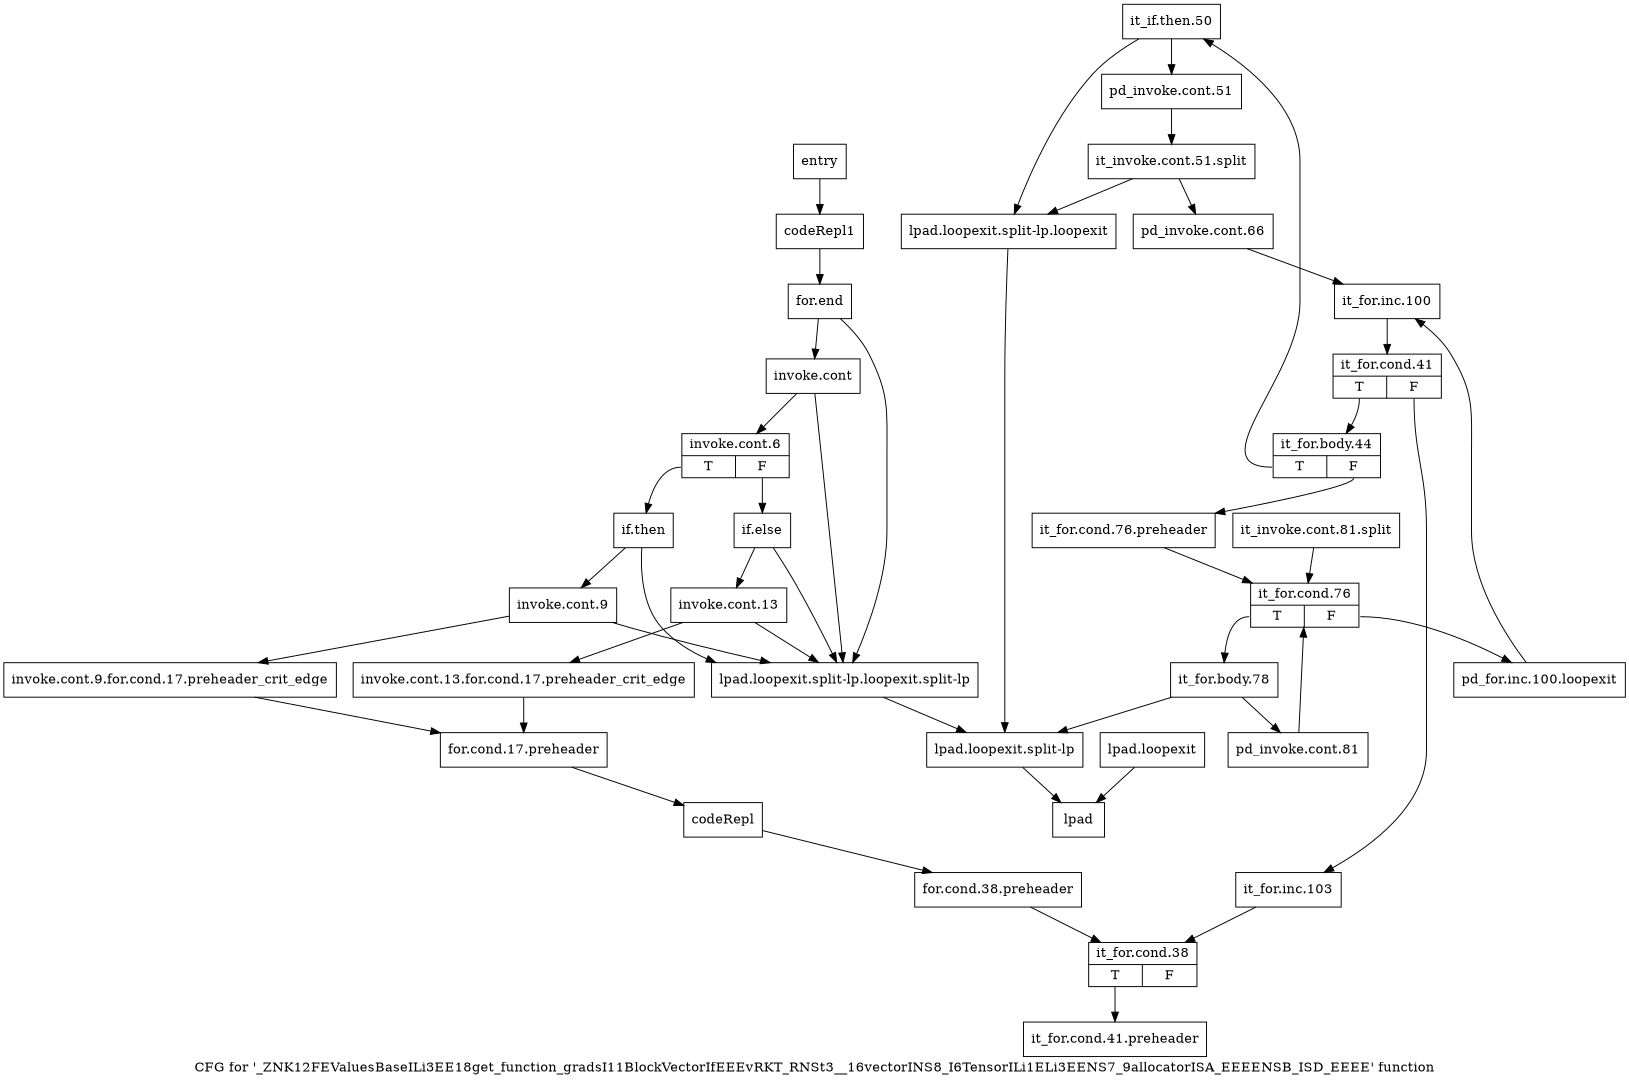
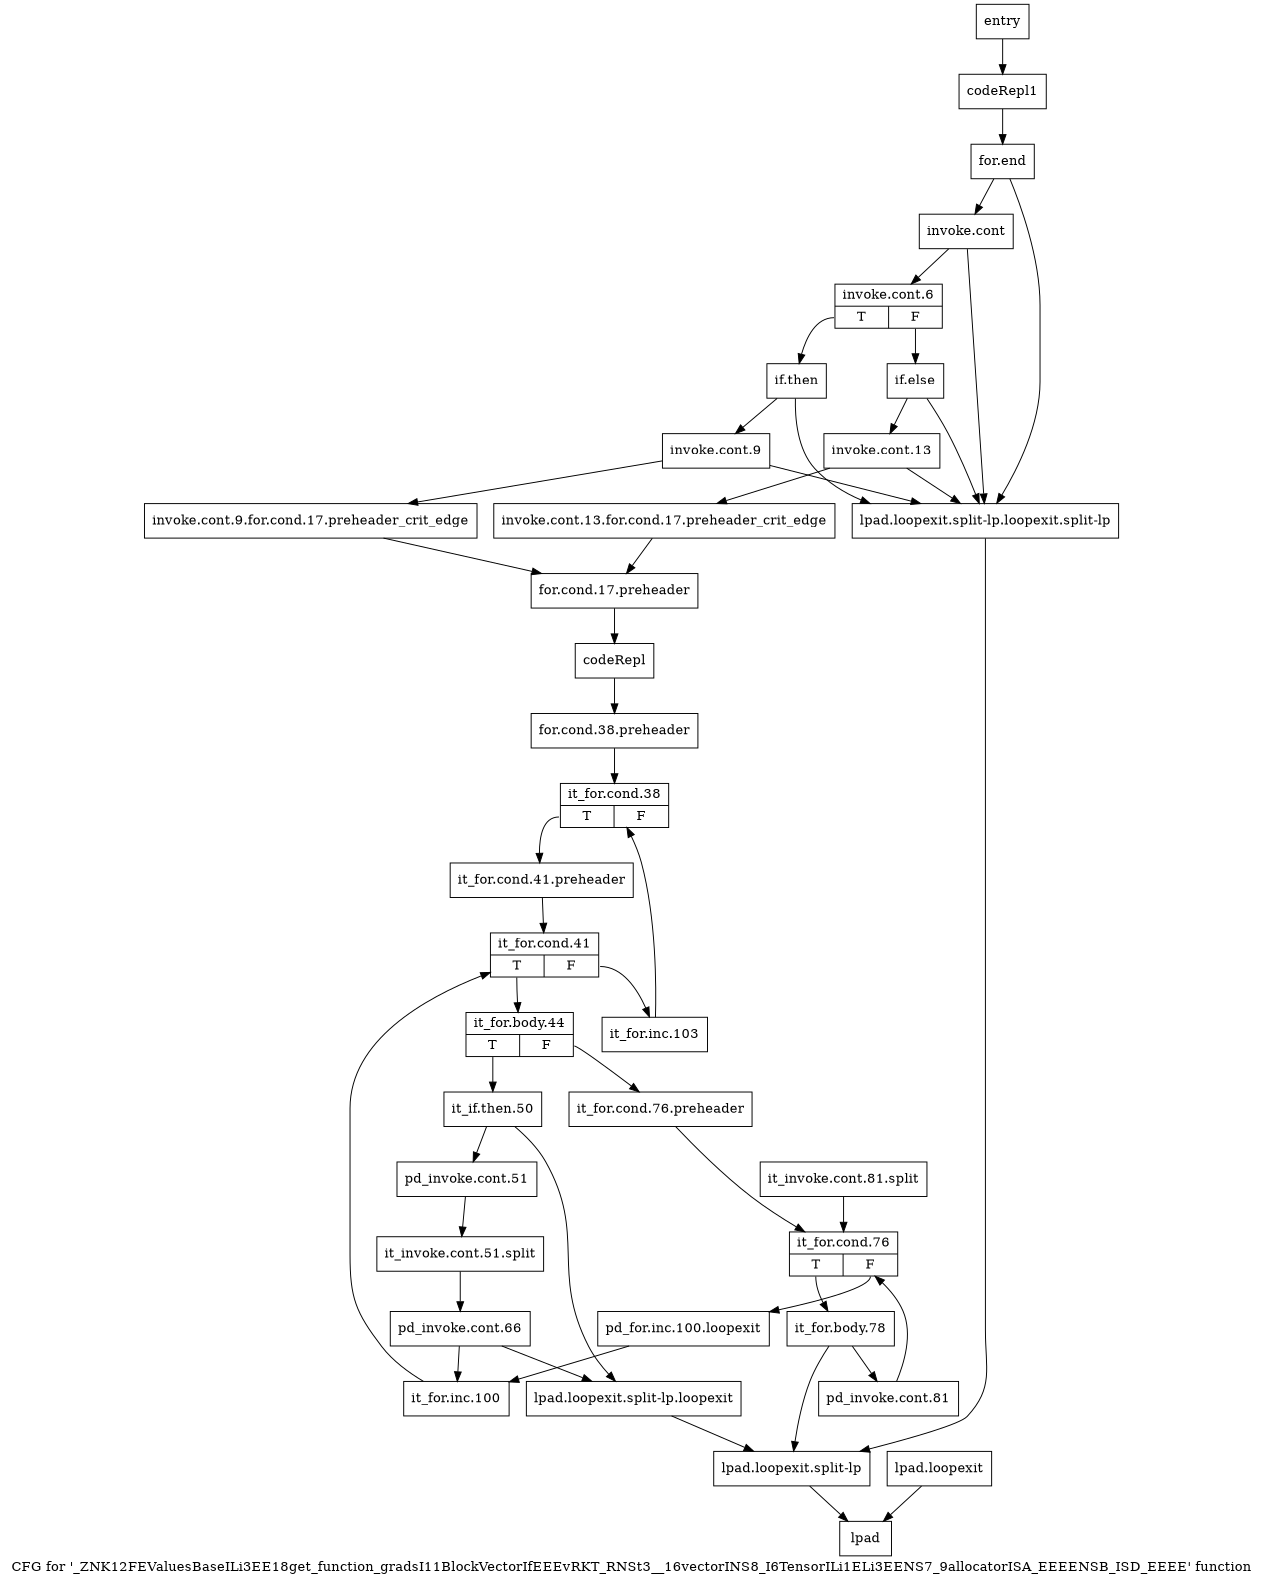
(1095, 195) -> (542, 1362)
none -> (543, 910)
